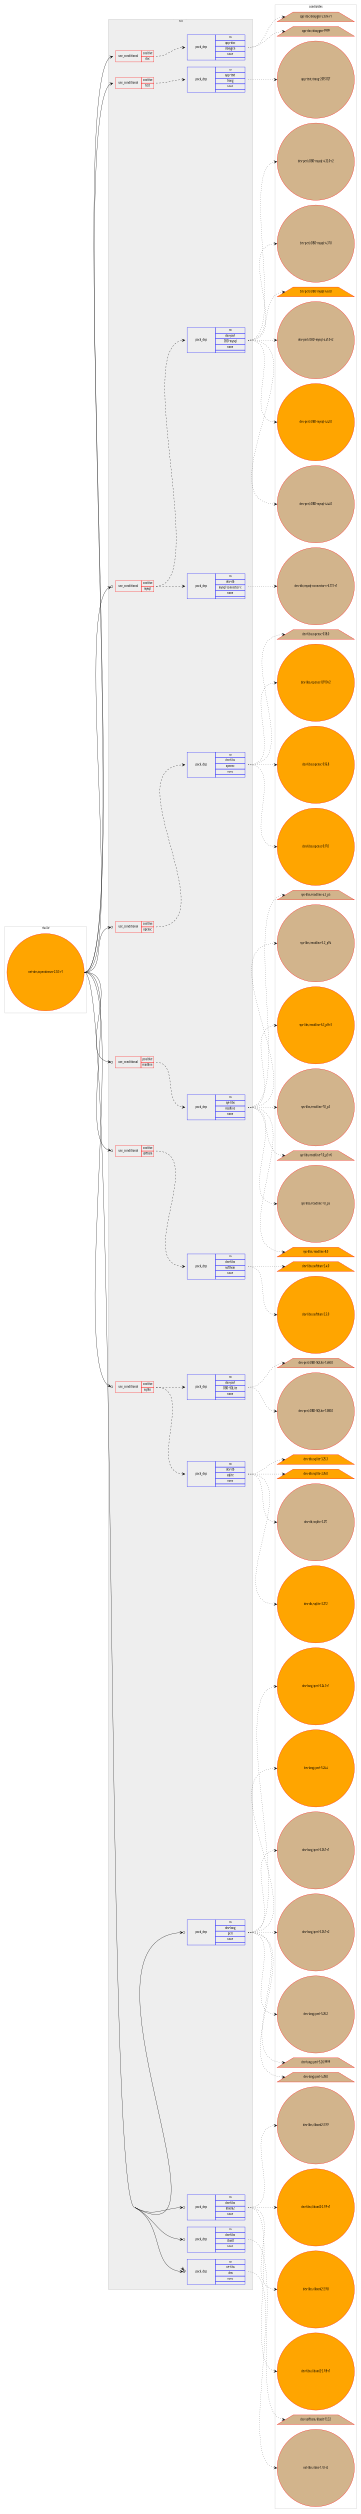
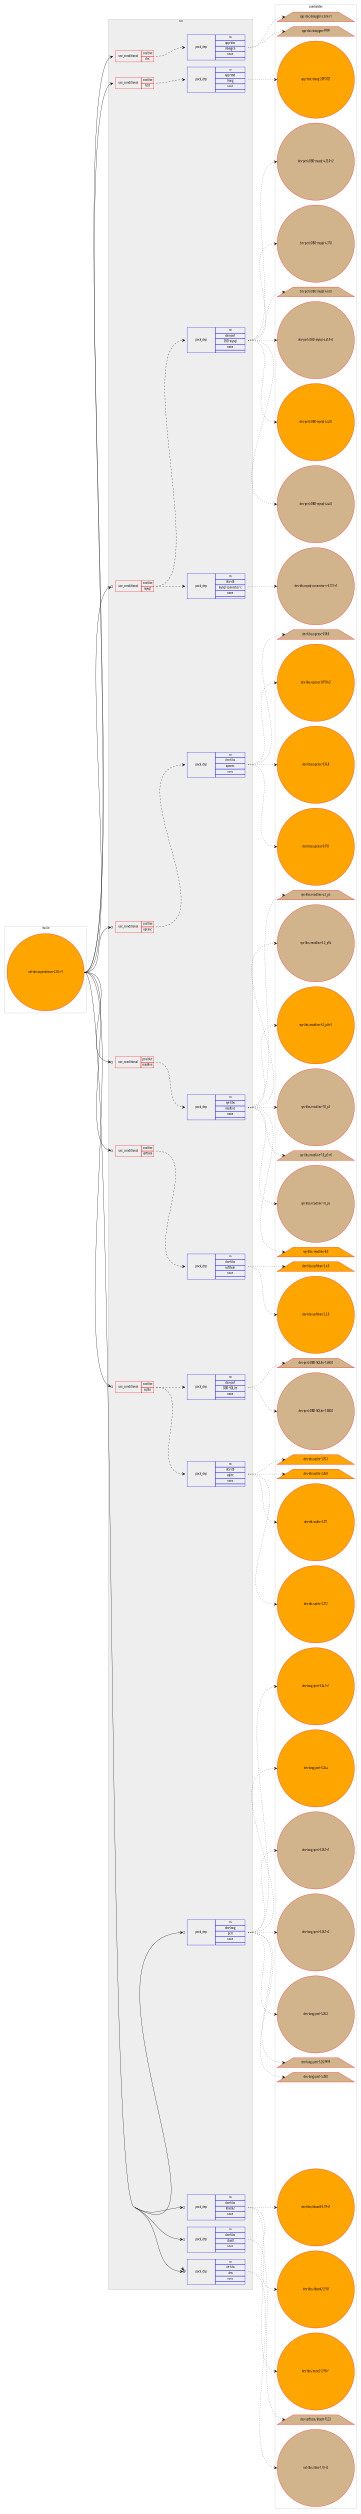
(316, 80) -> (316, 80)
(316, 292) -> (316, 292)
(316, 1522) -> (316, 1522)
(316, 2125) -> none
(316, 2371) -> (316, 2371)
